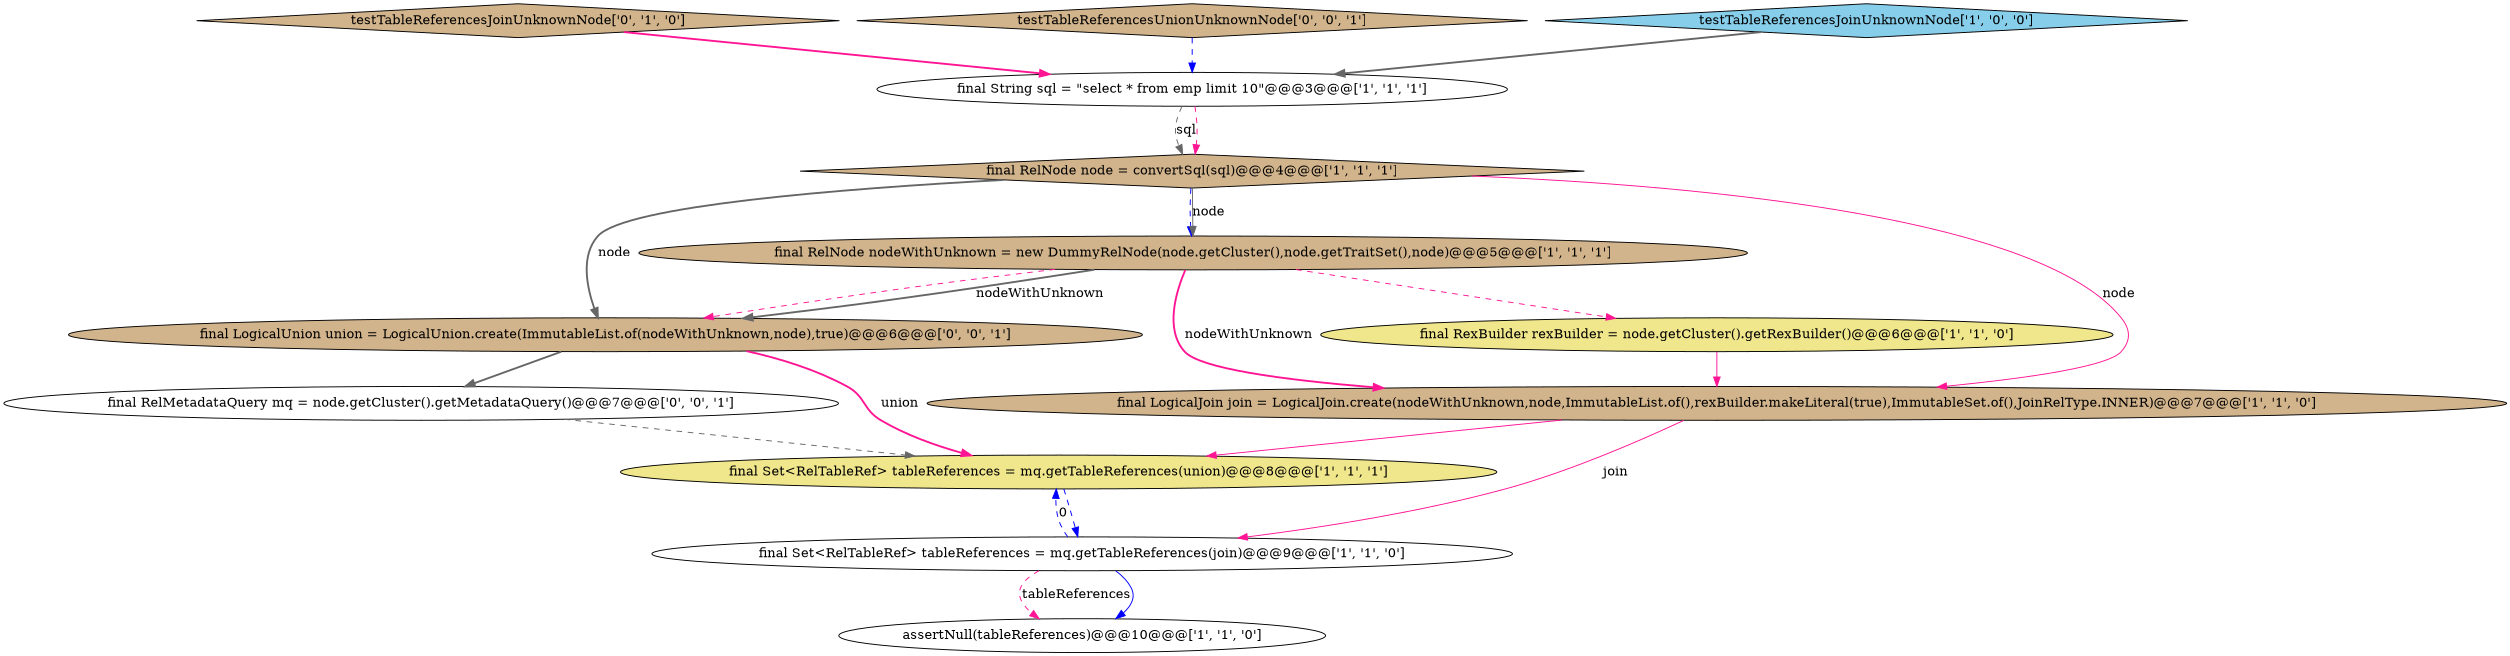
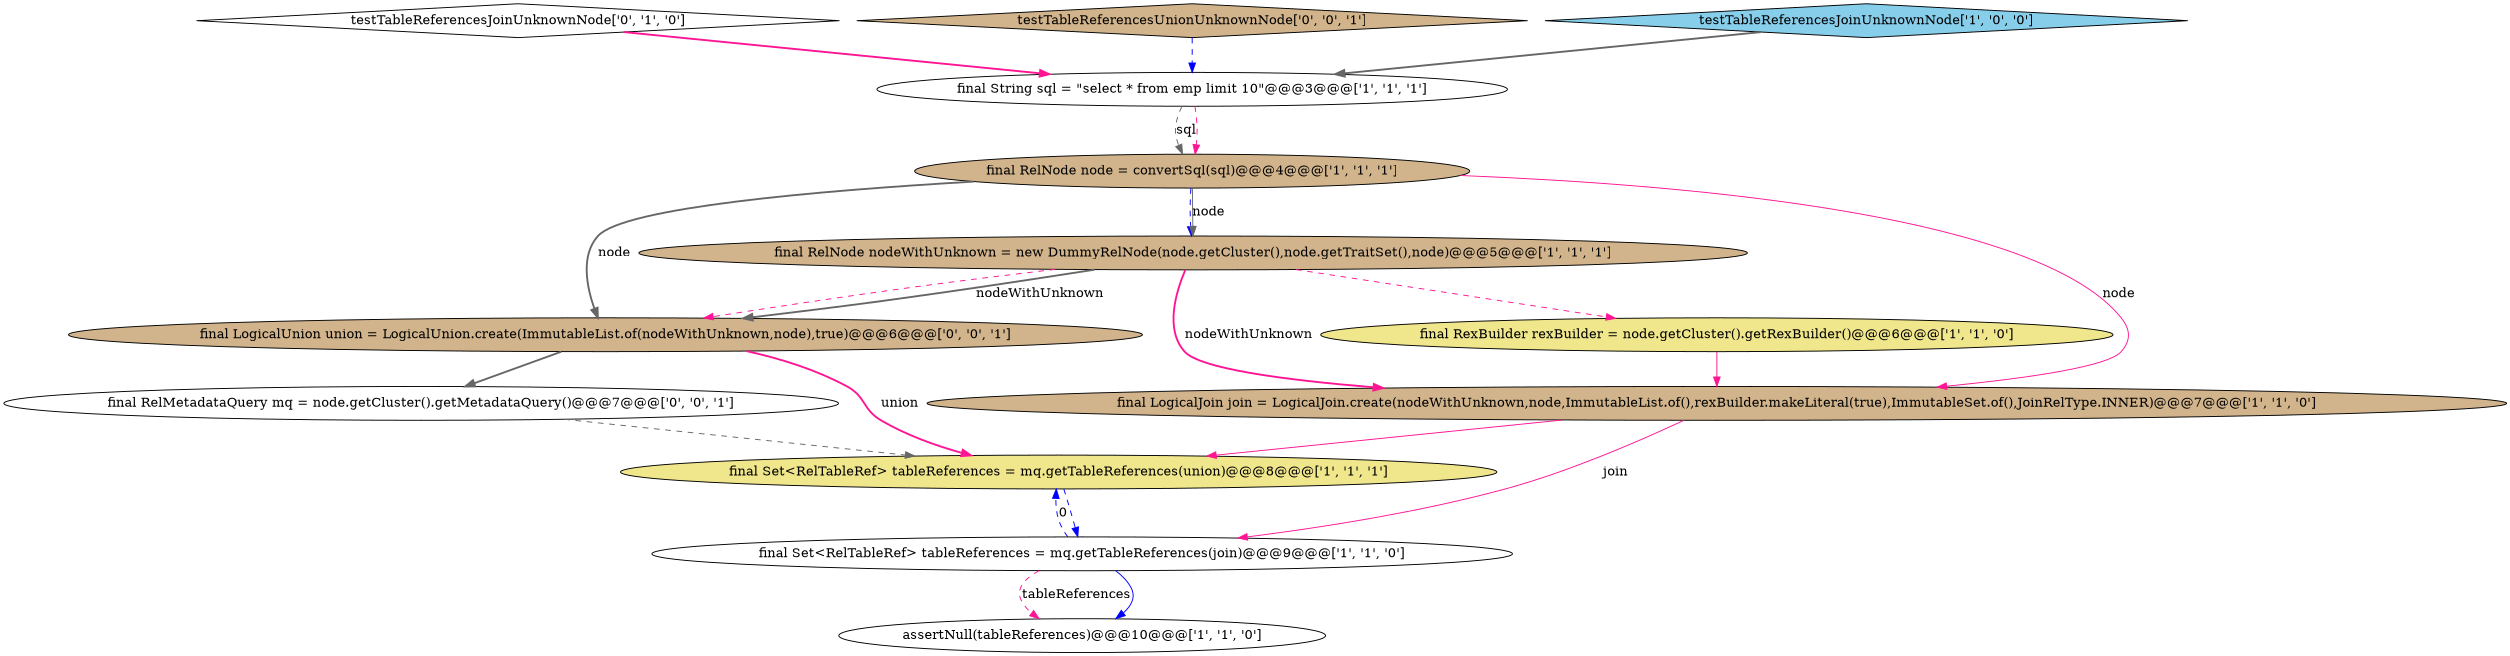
(518, 21) -> (518, 21)
(1192, 171) -> (1192, 171)
